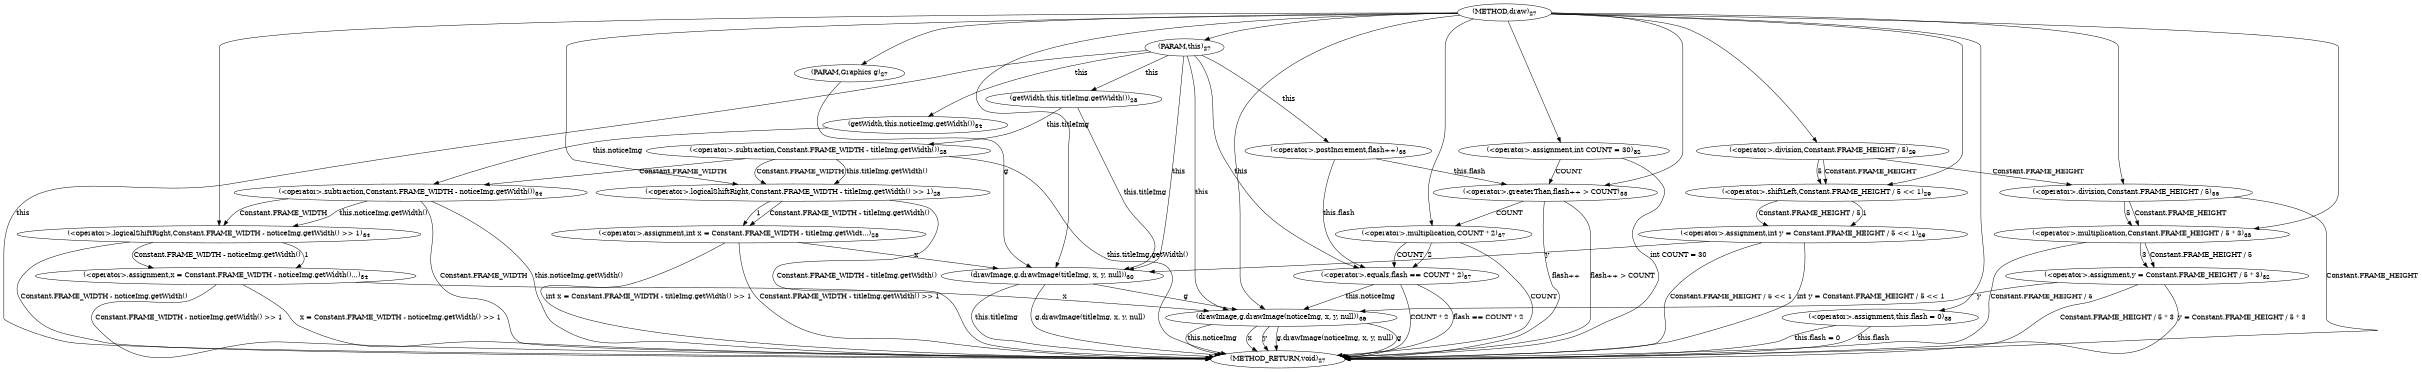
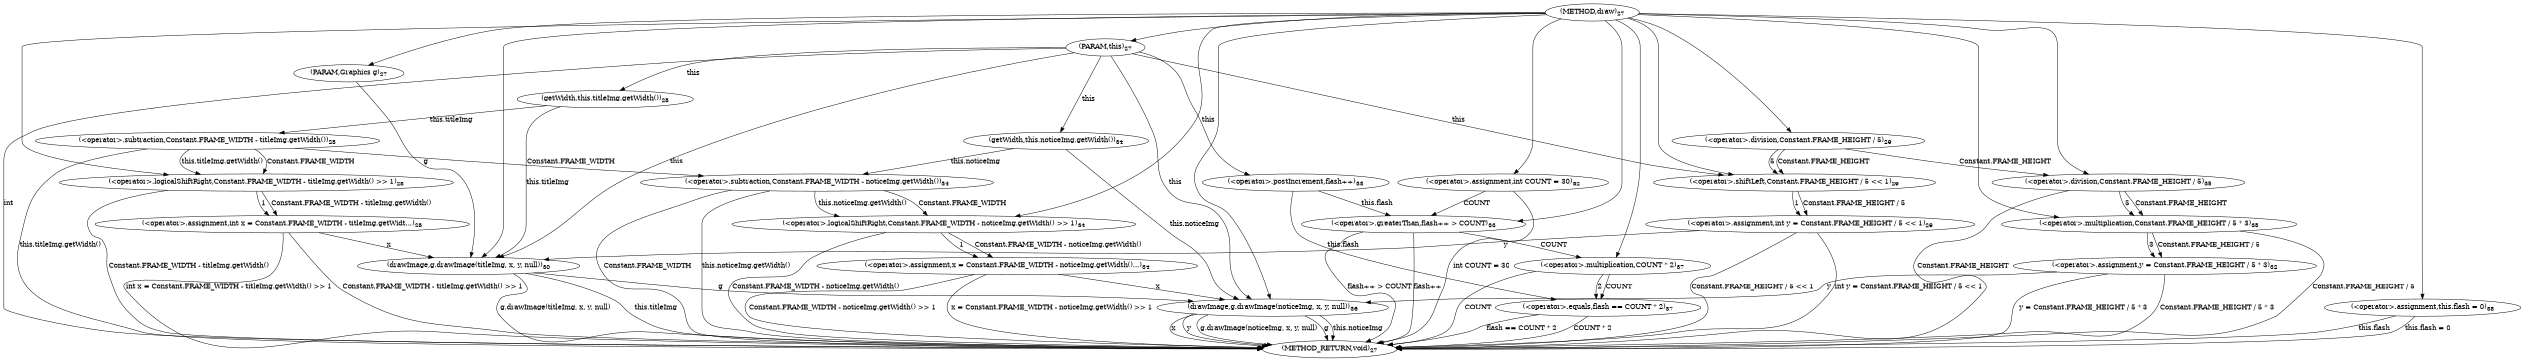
(1241, 185) -> (1425, 117)
(23, 213) -> (9, 203)
(1341, 296) -> (1154, 221)
